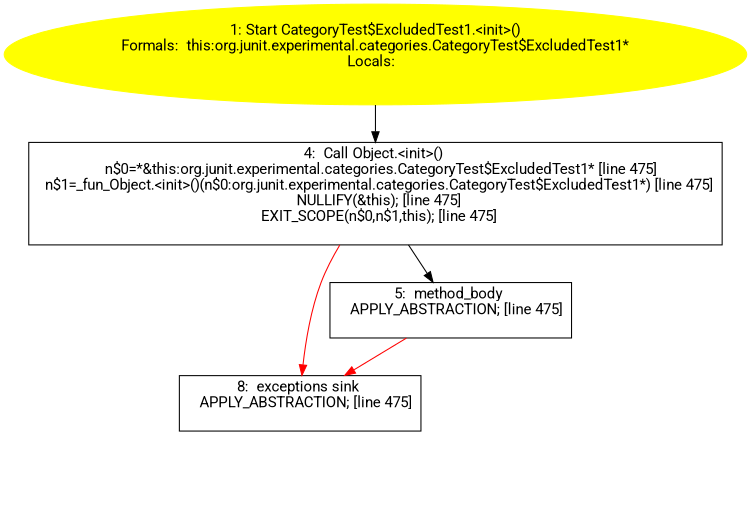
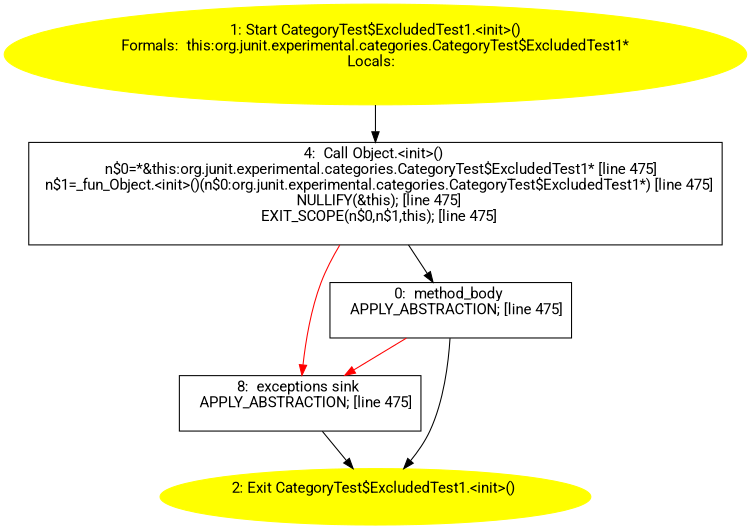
(451, 310) -> (451, 310)
none -> (375, 497)
